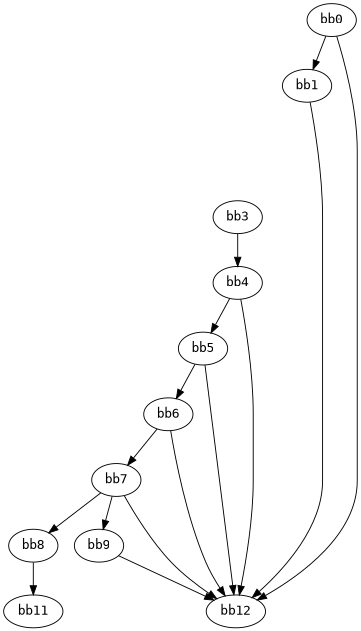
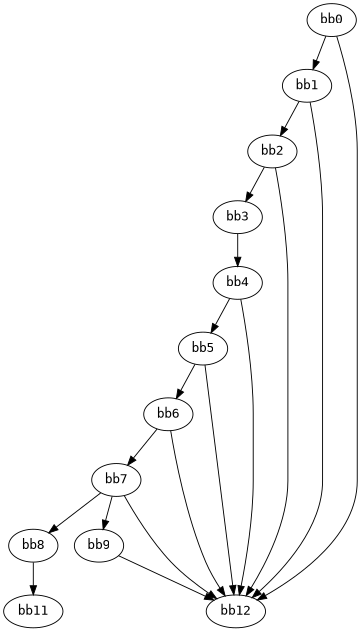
none -> (272, 151)
